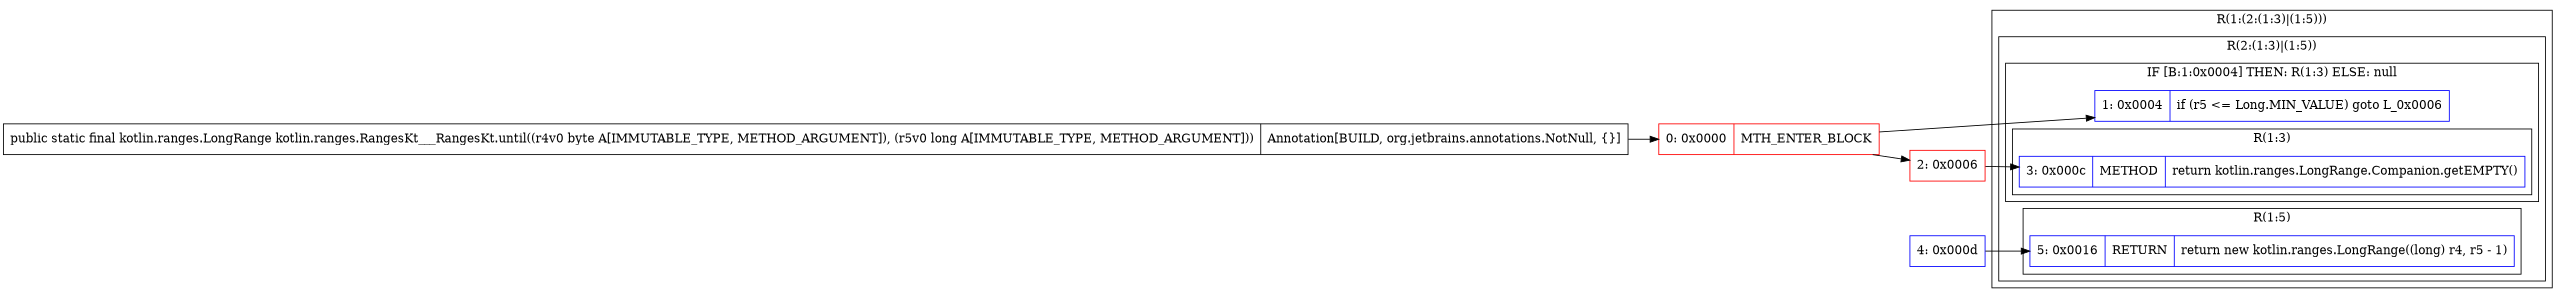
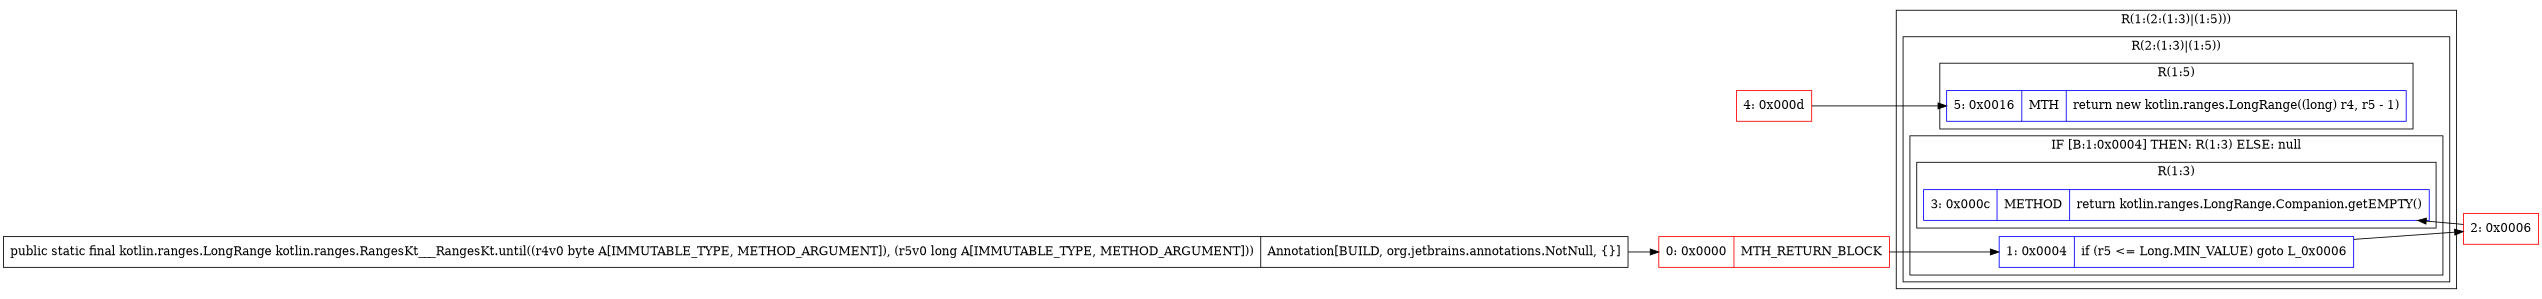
(1807, 139) -> (1812, 252)
(1887, 157) -> (2404, 236)
(1948, 251) -> (1774, 106)
(2140, 251) -> (2044, 105)
